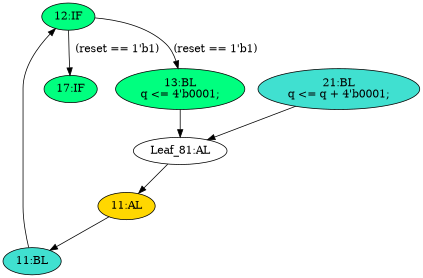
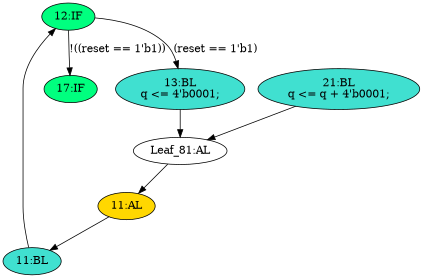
(117, 49) -> (117, 49)
(180, 89) -> (180, 89)
